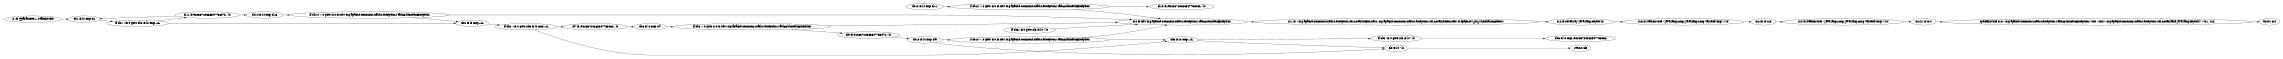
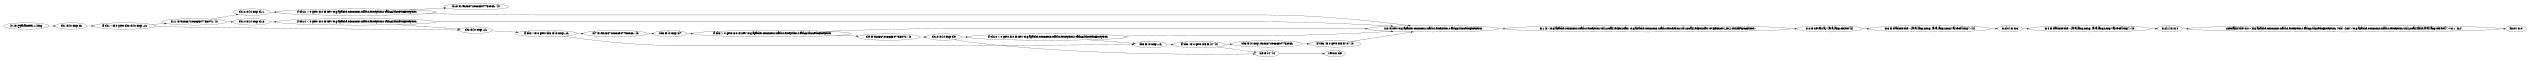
(139, 17) -> (224, 17)
(33, 19) -> (26, 26)
none -> (1305, 44)
(1290, 45) -> (1236, 49)
